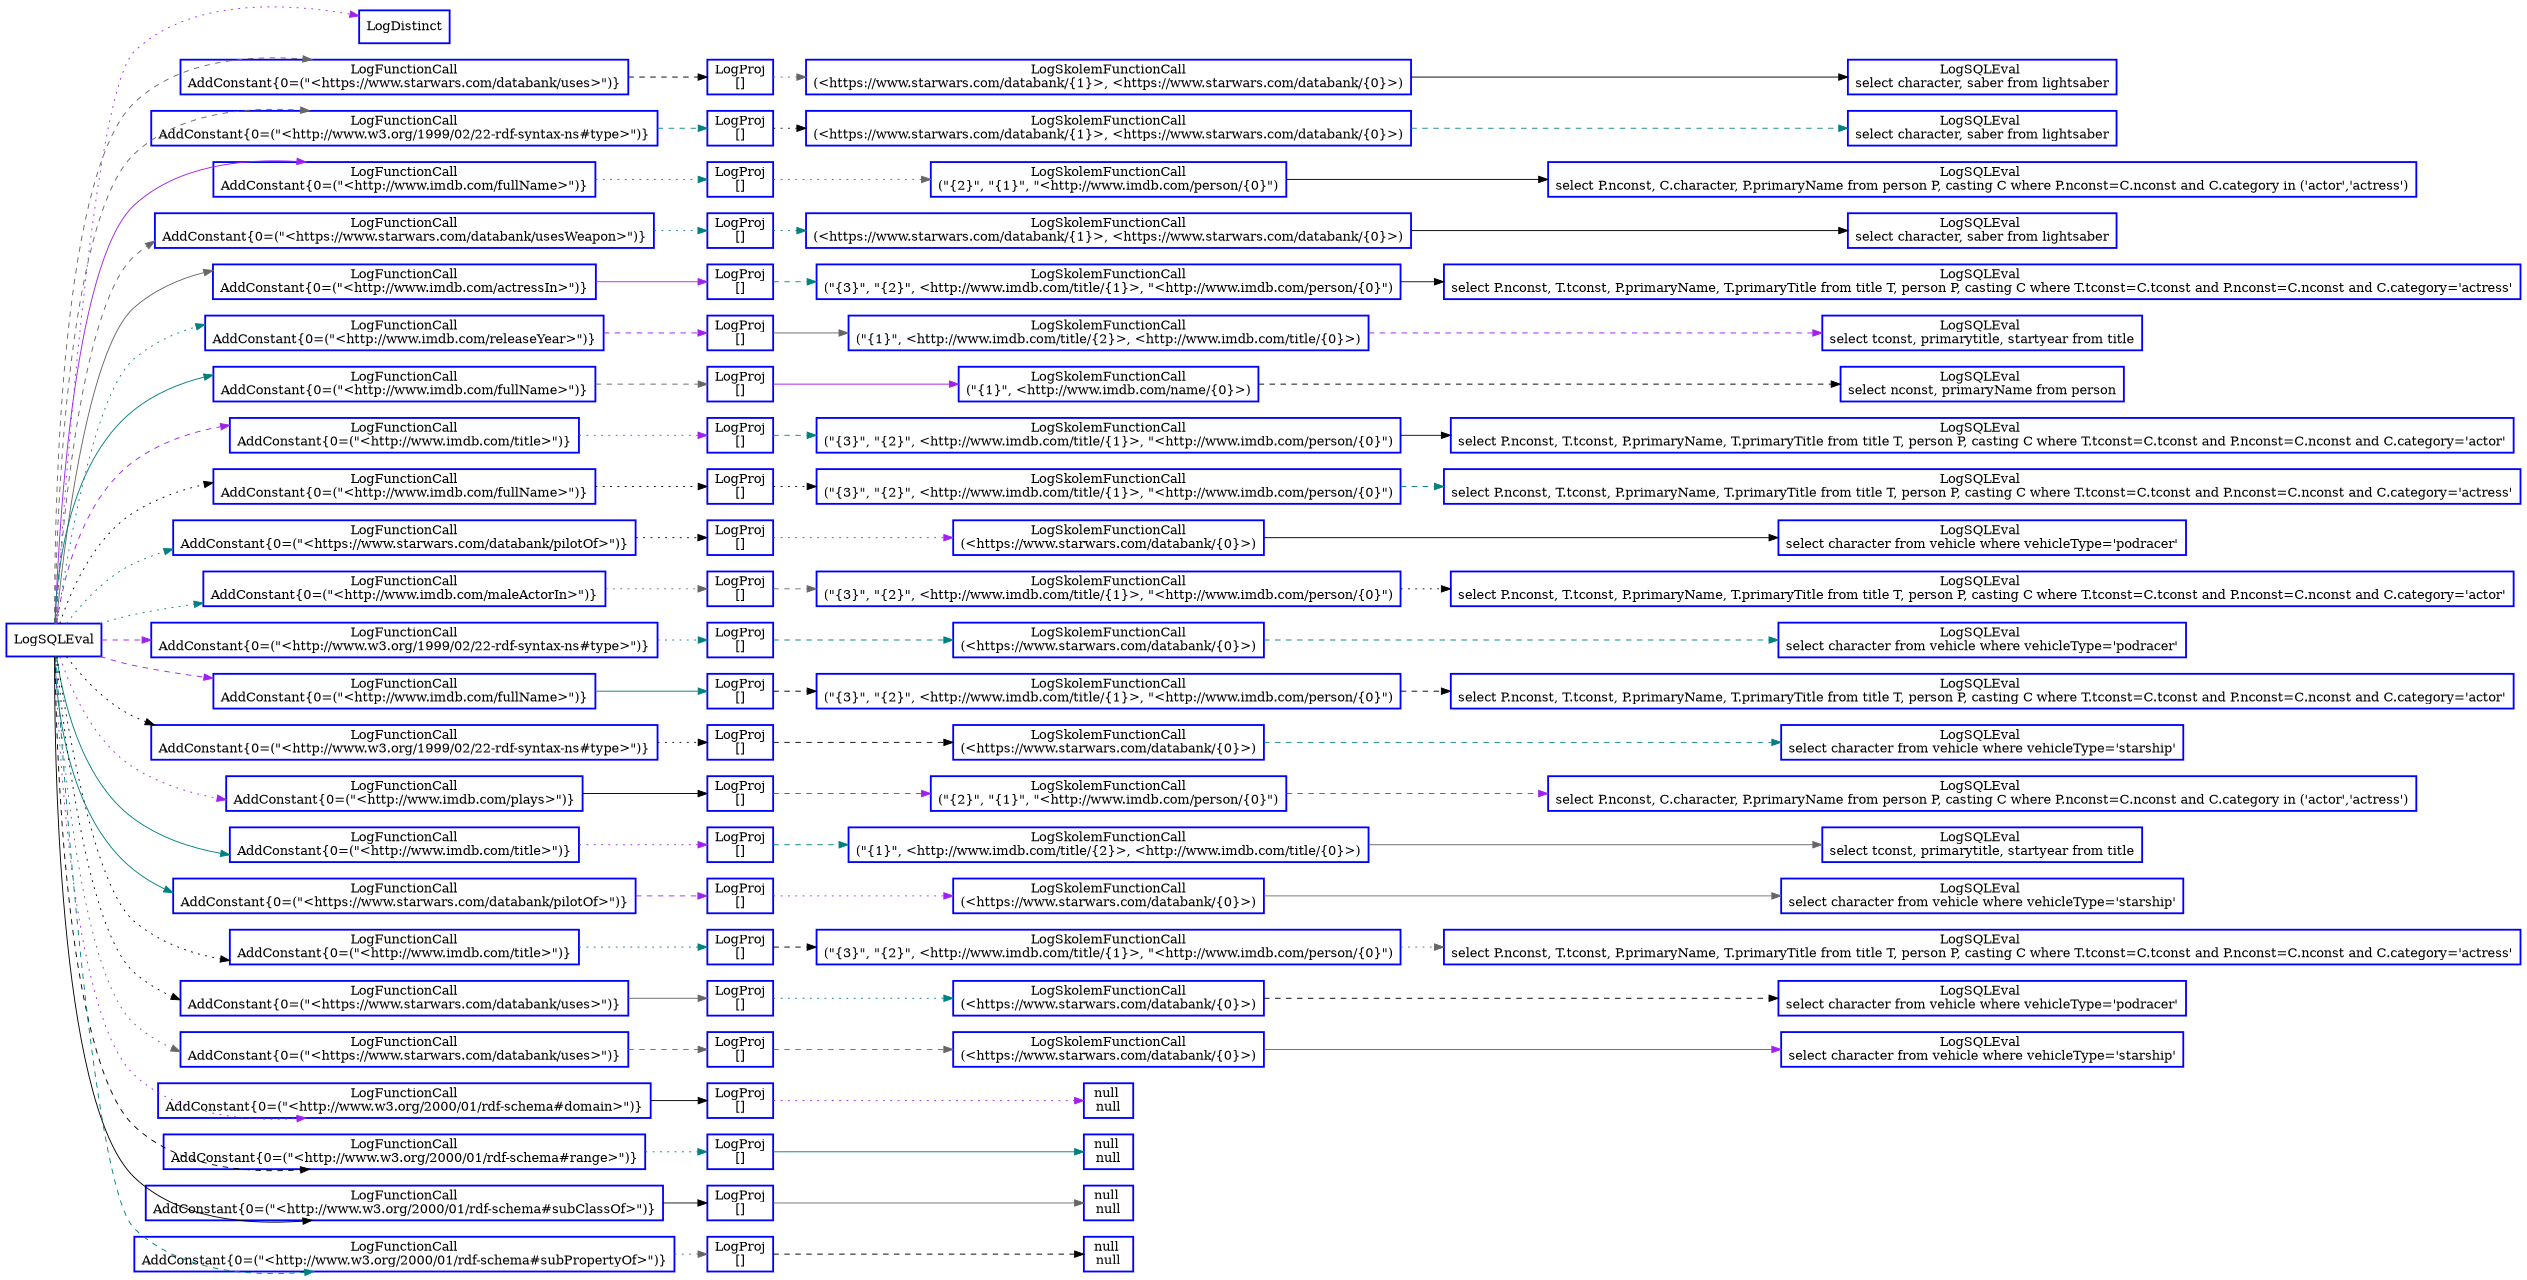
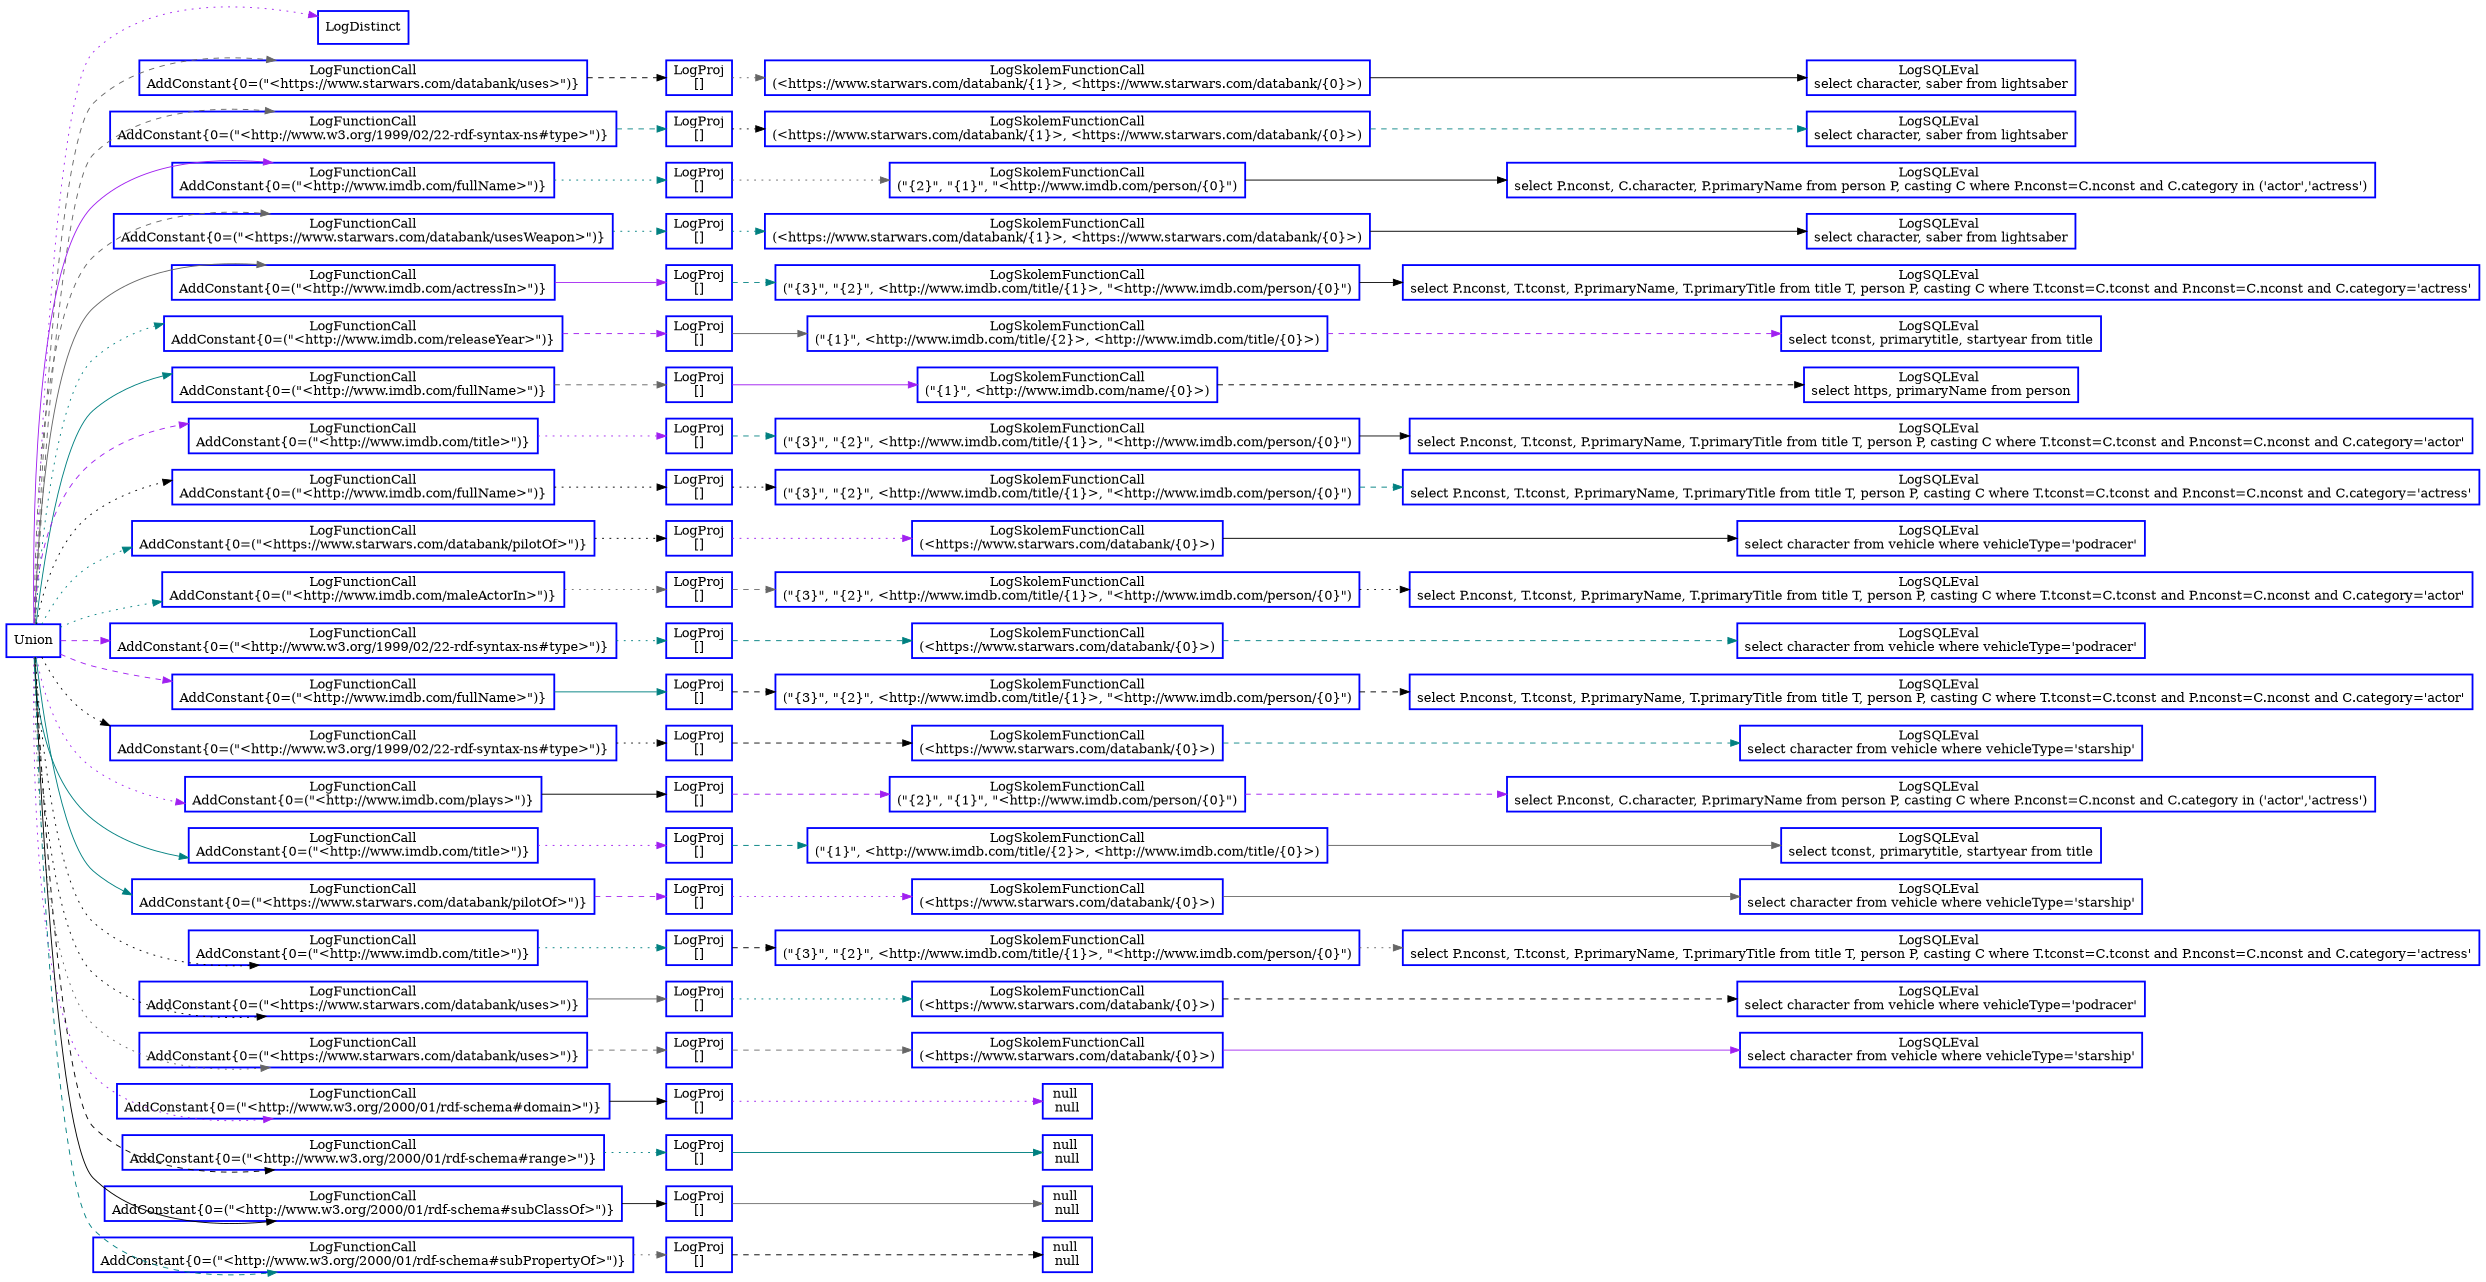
(1982, 384) -> (1941, 385)
(54, 640) -> (33, 641)
